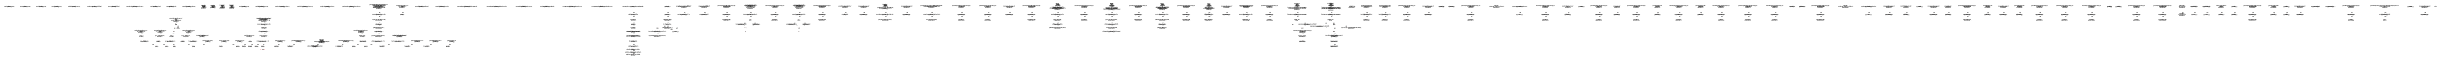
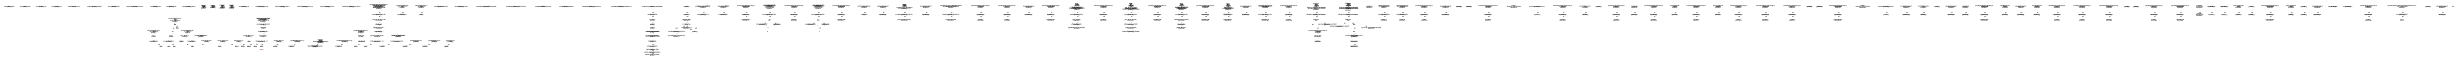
(158, 41) -> none
